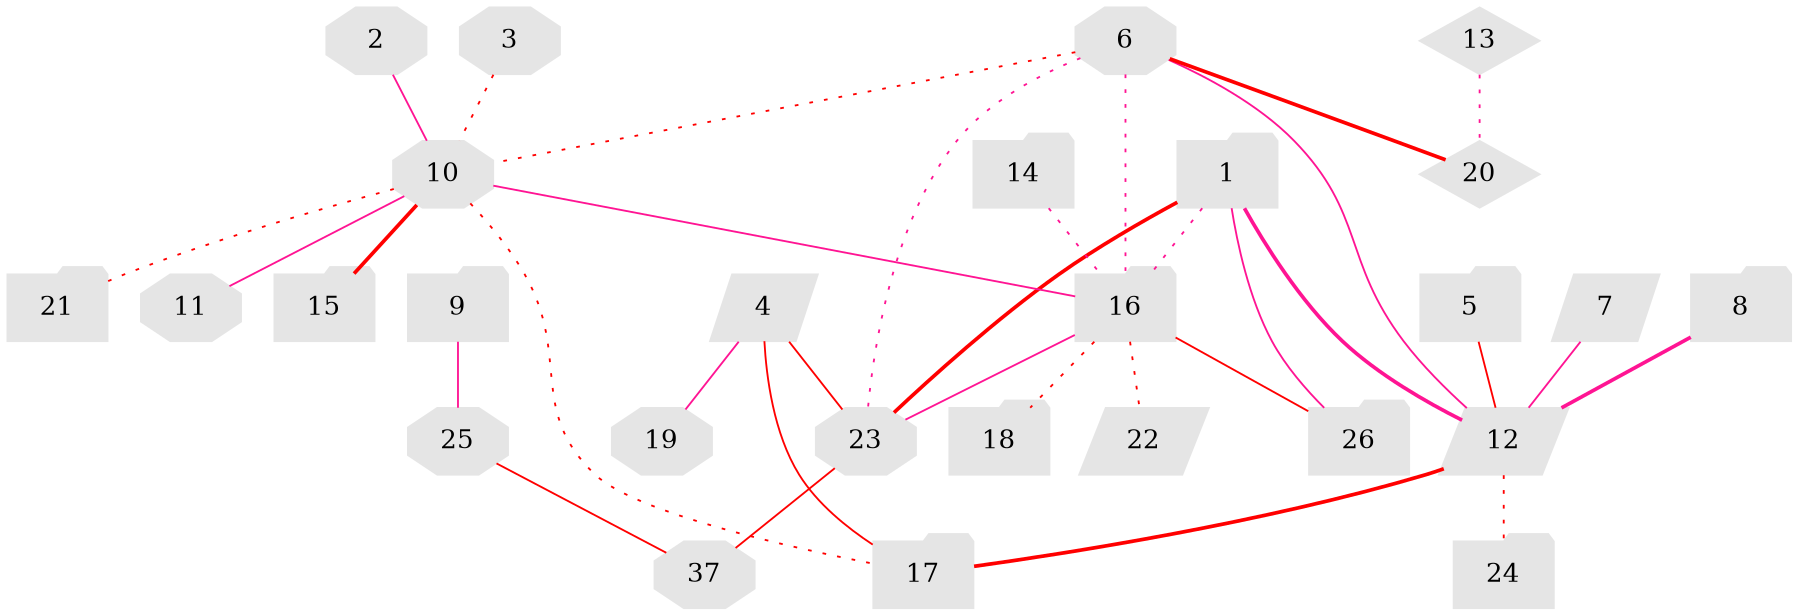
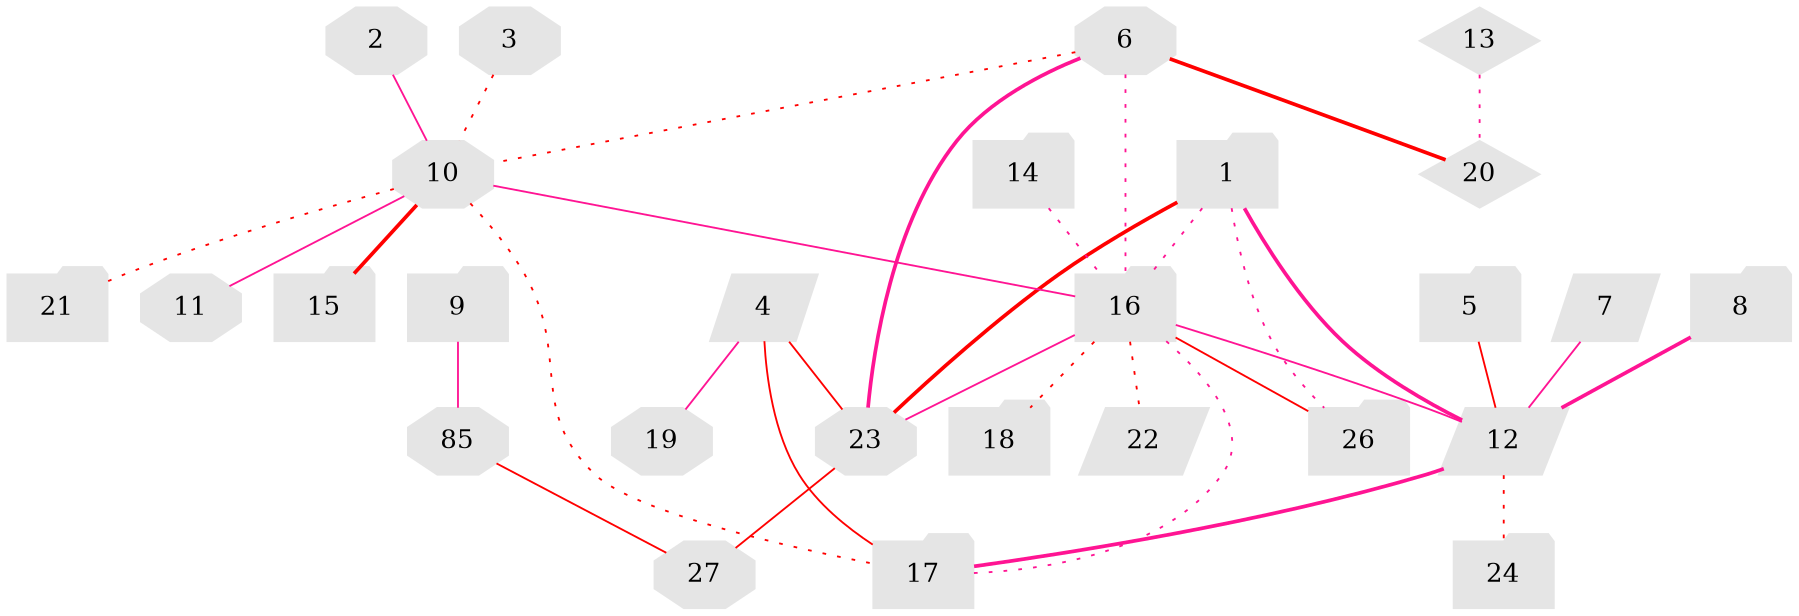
(922, 198) -> (922, 198)
(1342, 212) -> (1320, 371)
(1260, 316) -> (1260, 316)
(458, 441) -> (458, 441)
none -> (1180, 515)
(1211, 526) -> (1211, 526)
(705, 575) -> (705, 575)
